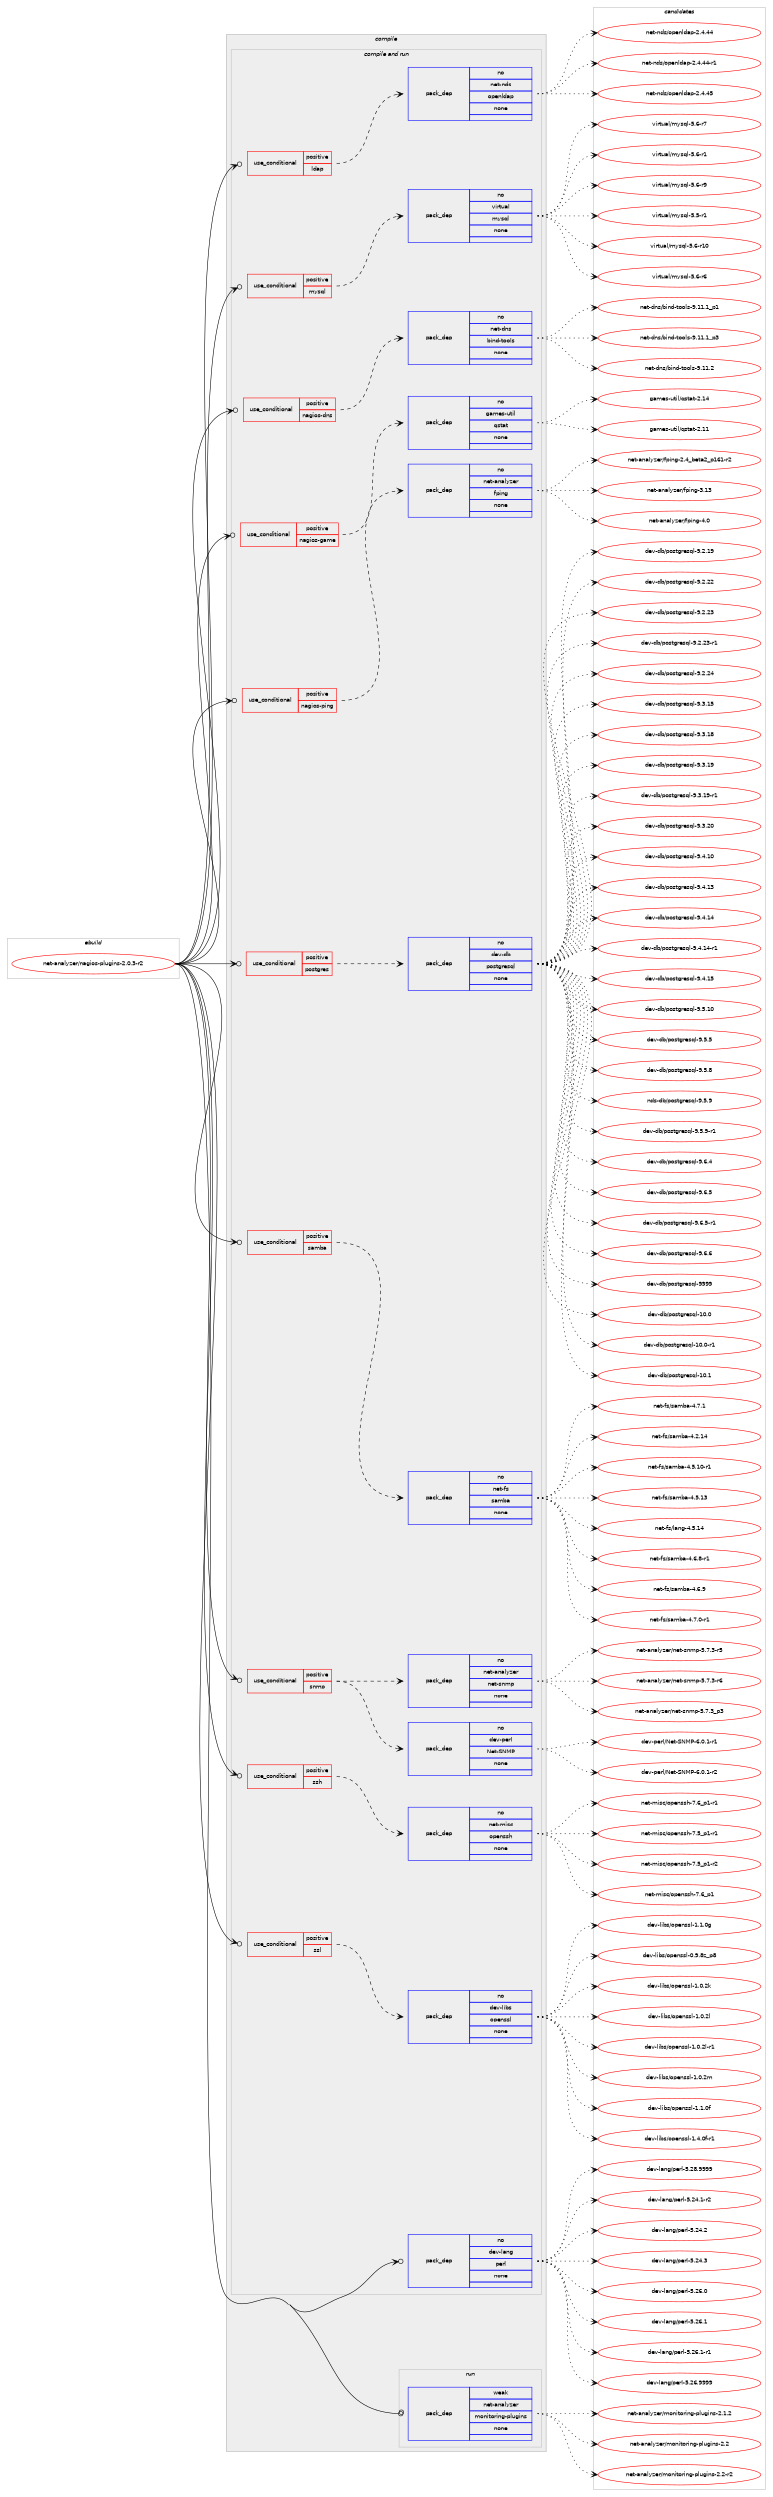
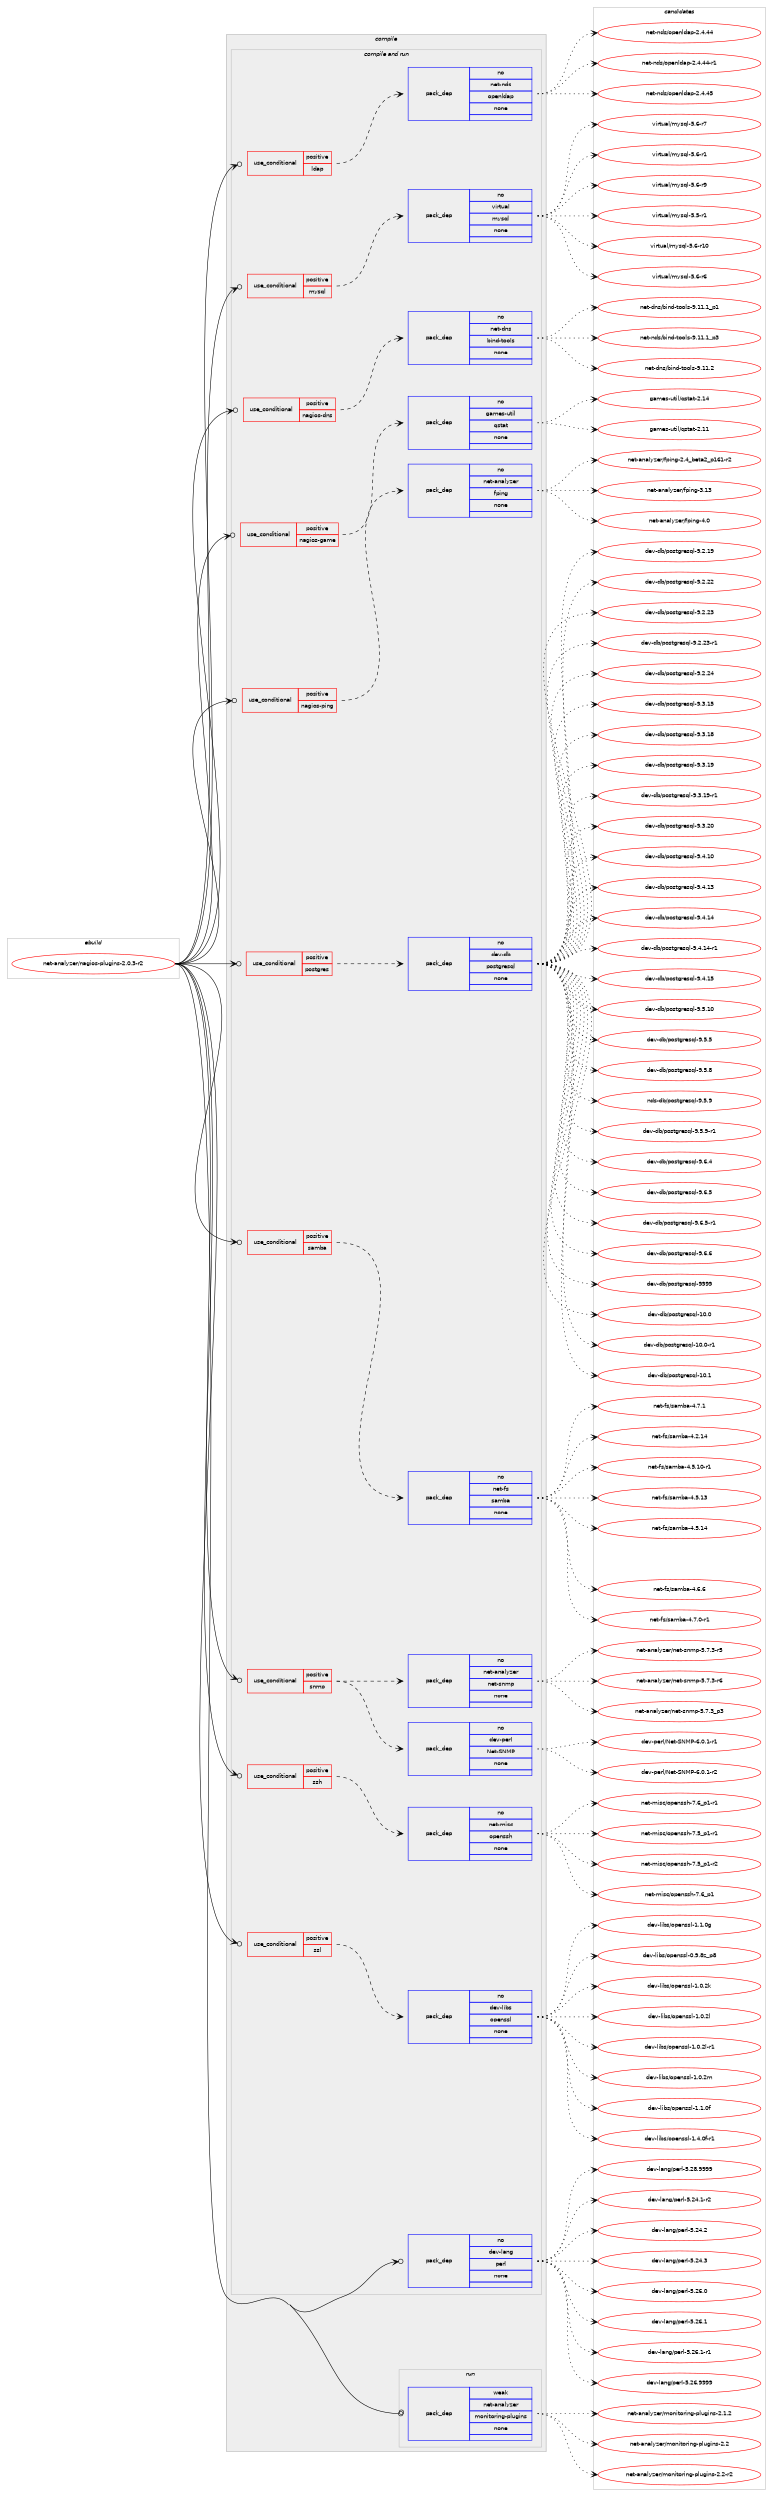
(679, 338) -> (679, 338)
(679, 1529) -> (679, 1529)
(679, 1559) -> none
(679, 1590) -> (679, 1590)
